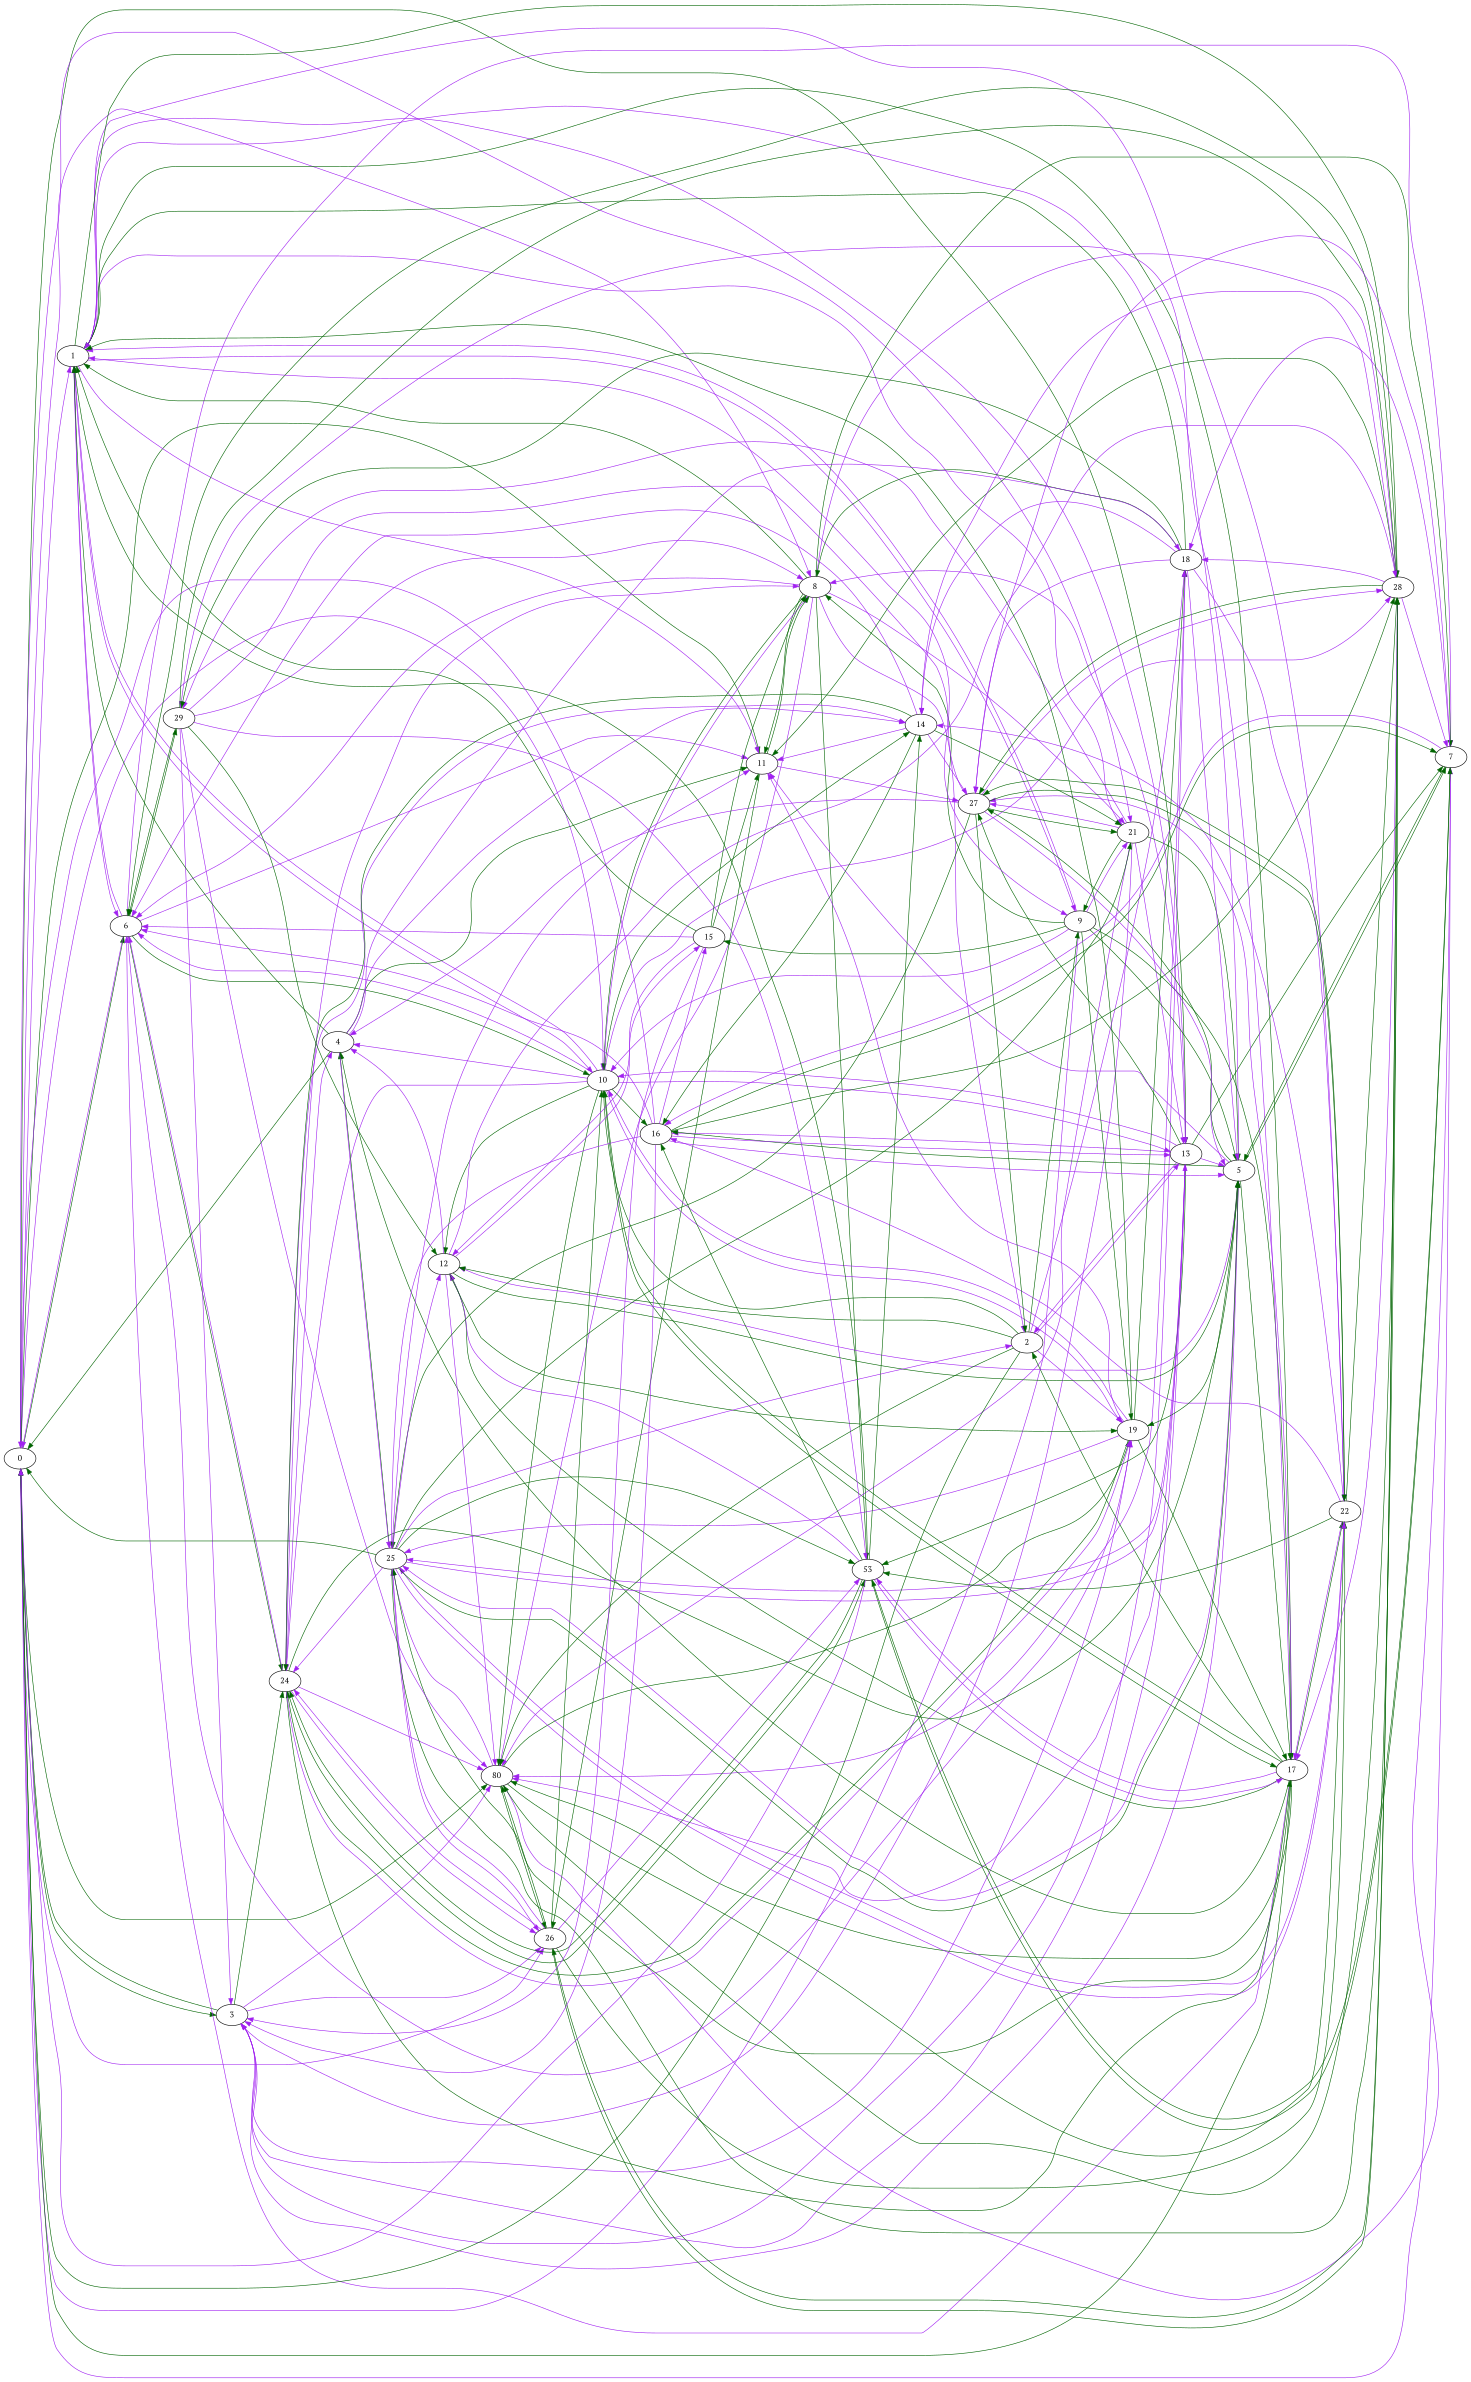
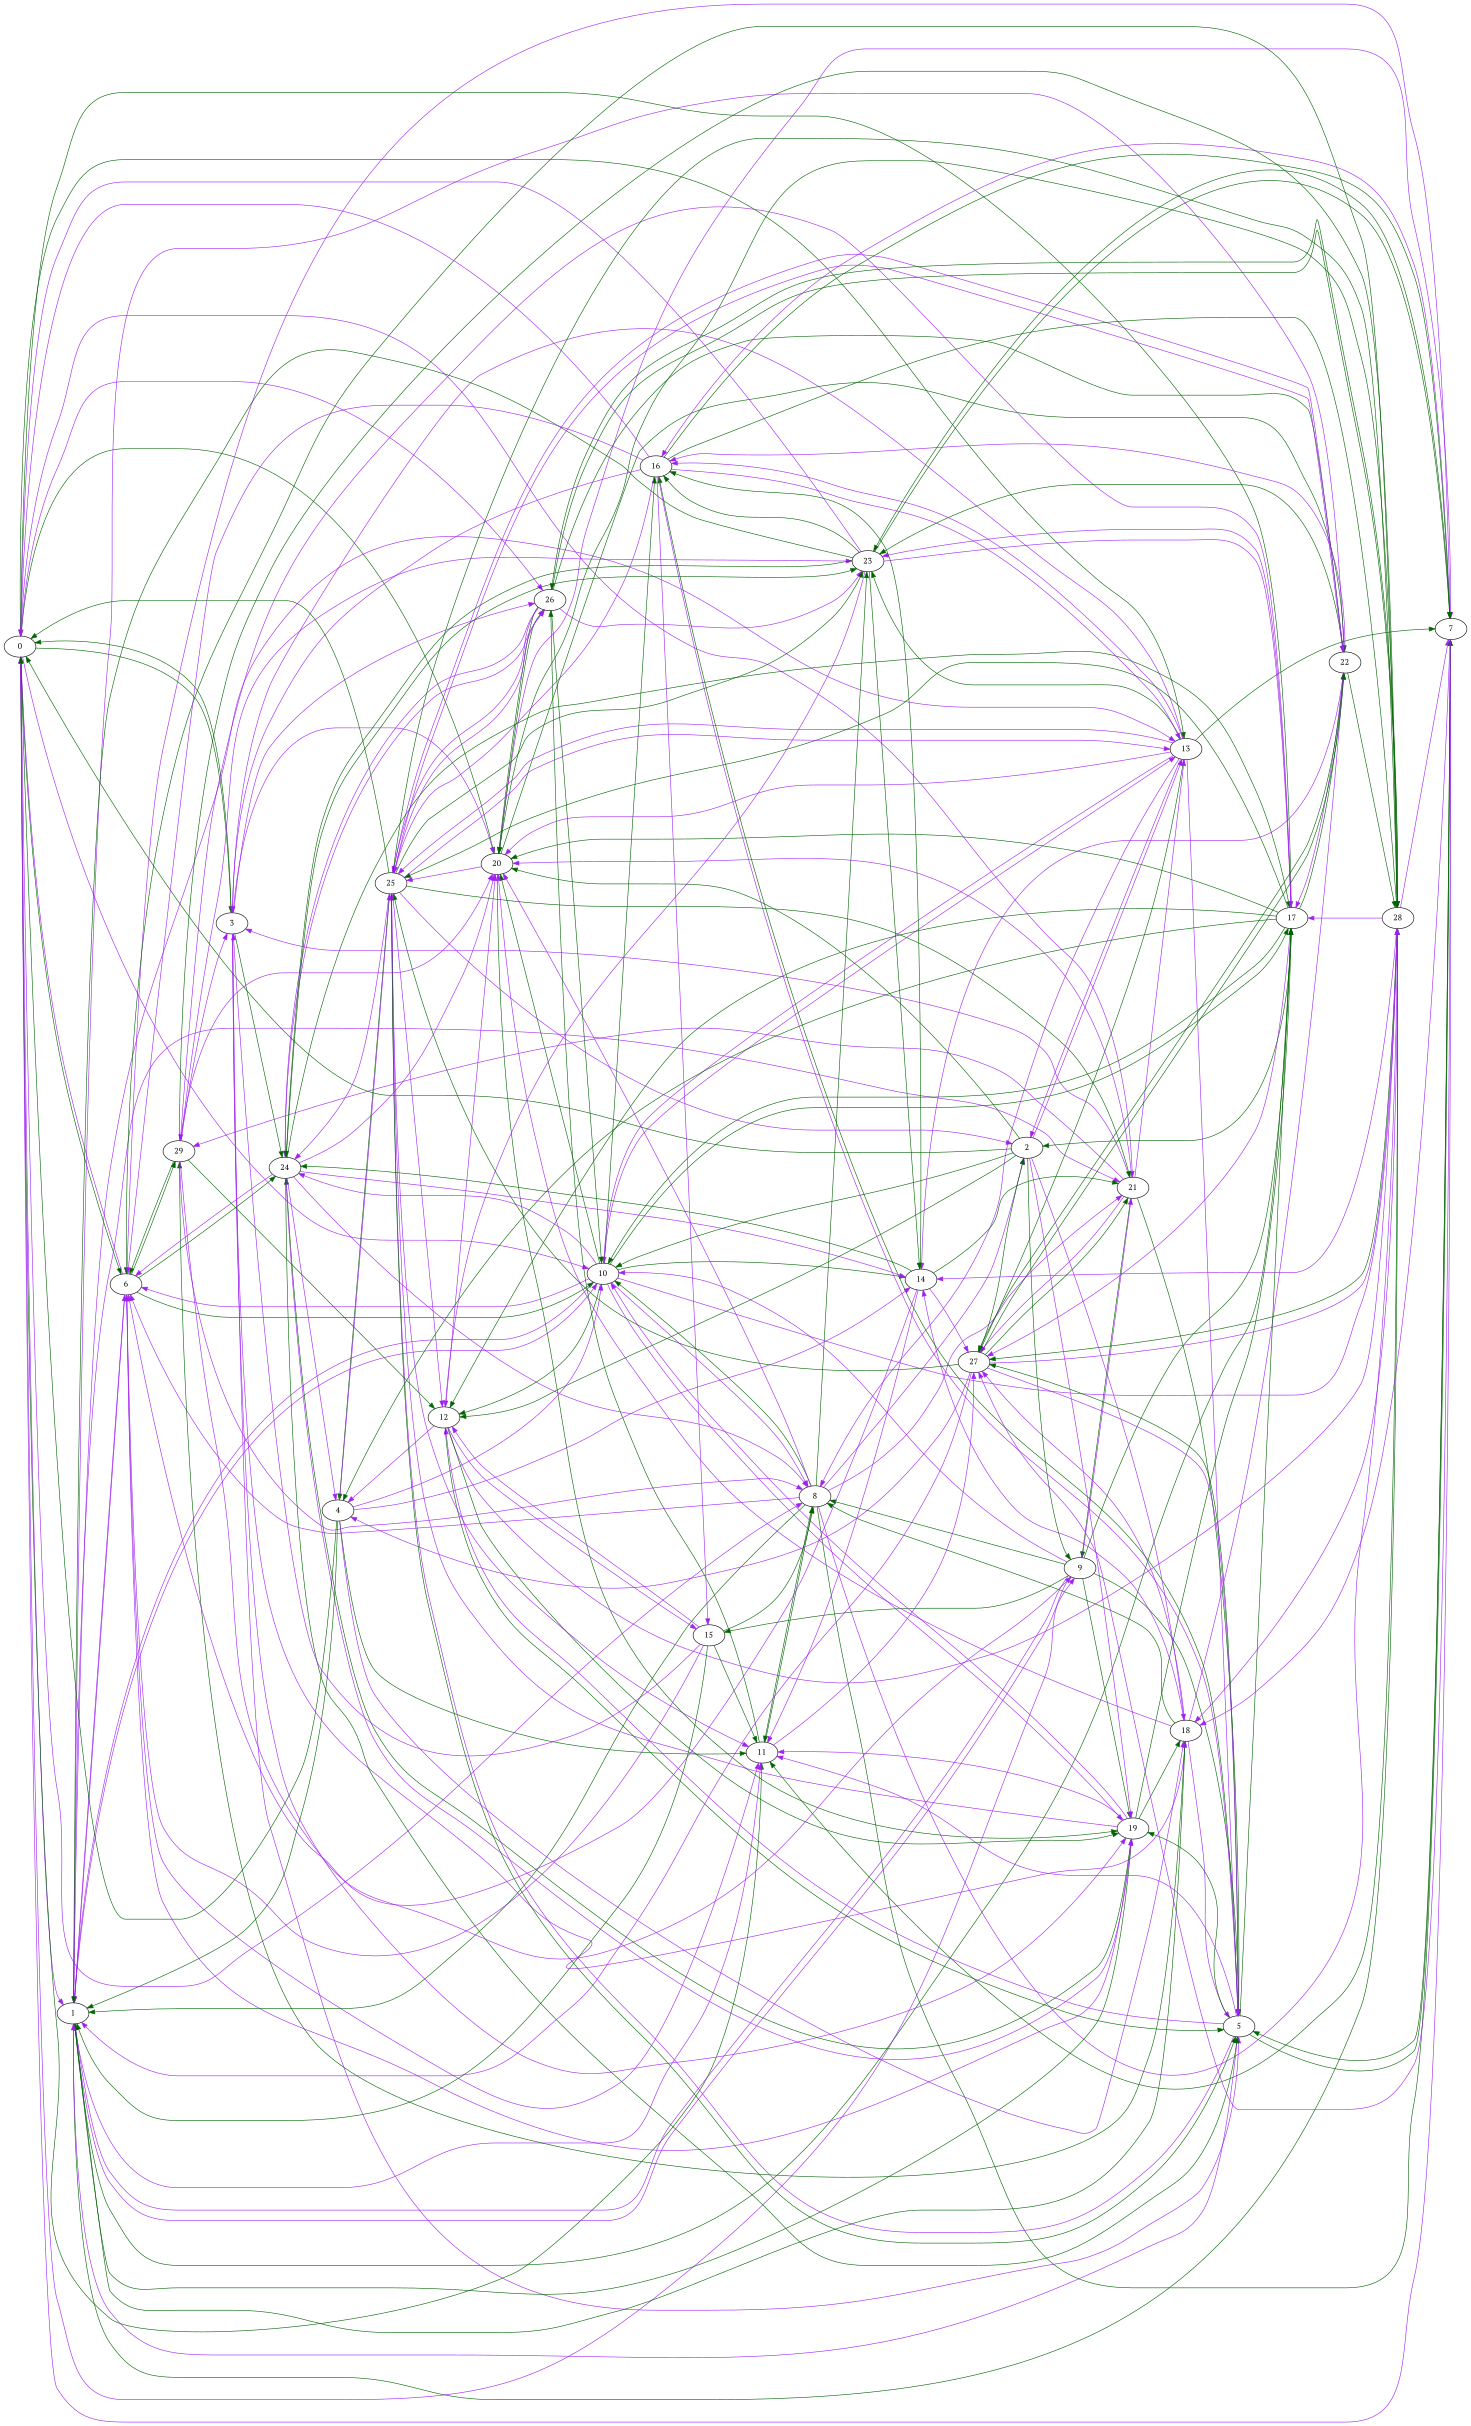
(473, 1062) -> (512, 1435)
(868, 1570) -> (868, 561)
(497, 1776) -> (497, 864)
(296, 2255) -> none
